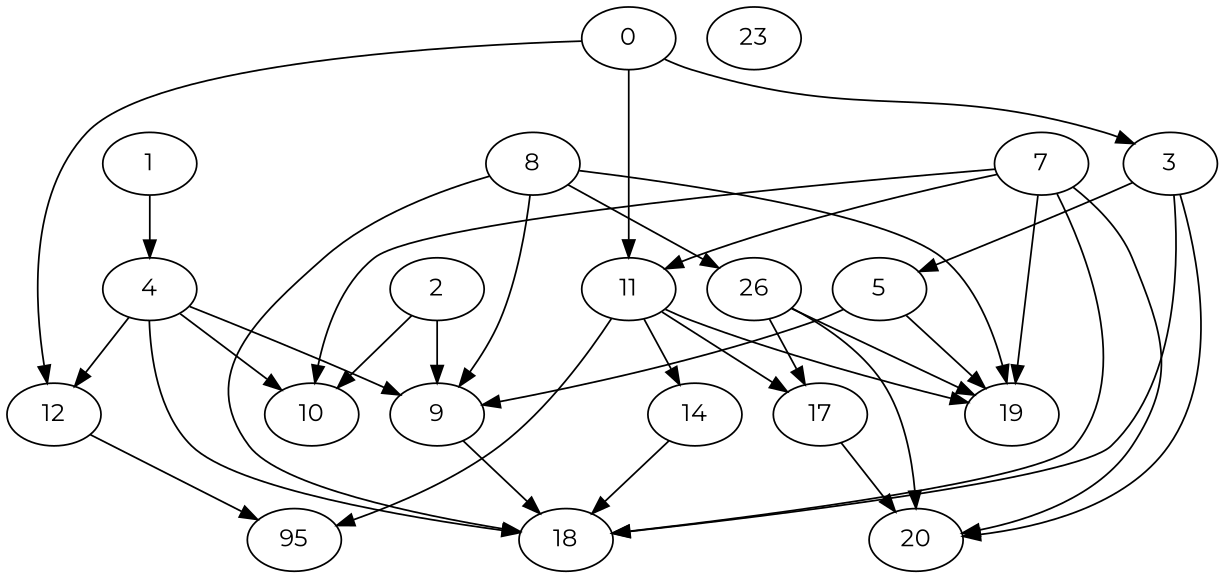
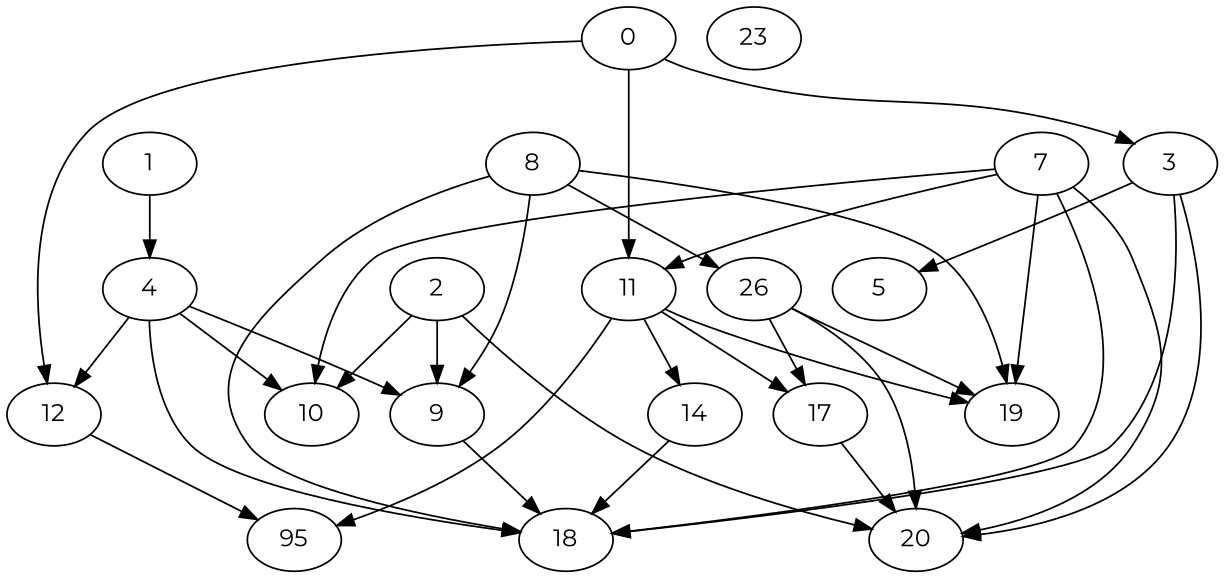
(939, 346) -> none
(682, 361) -> none
none -> (642, 451)
